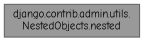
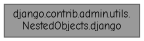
(72, 21) -> (72, 21)
